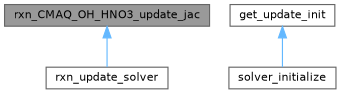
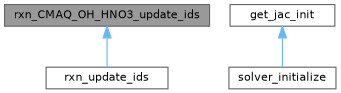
(107, 15) -> (107, 15)
(282, 15) -> (282, 15)
(107, 78) -> (107, 78)
